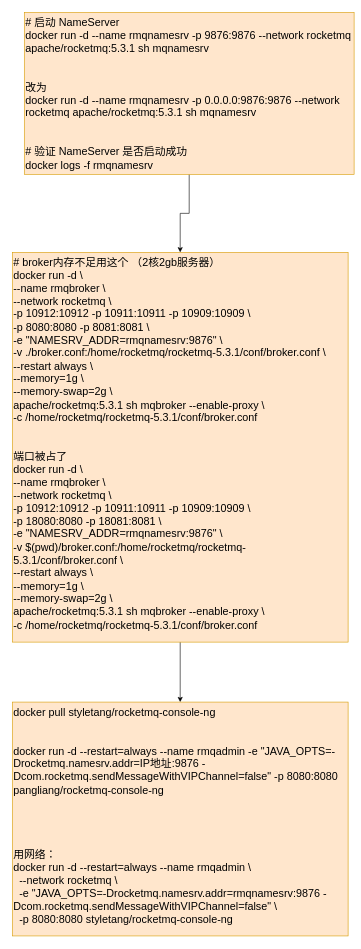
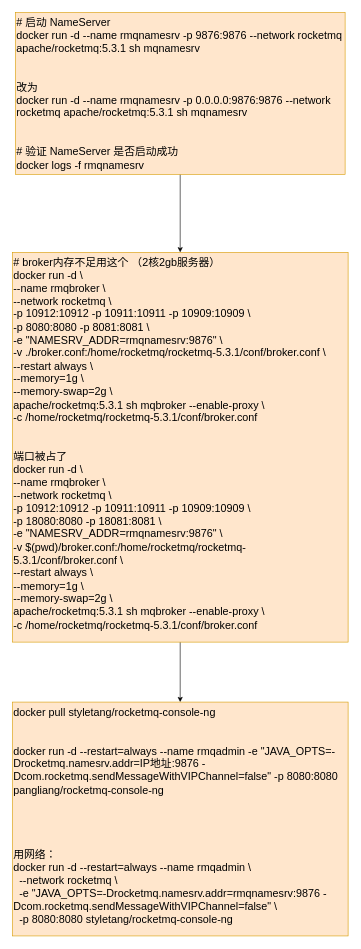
(189, 93) -> (180, 93)
